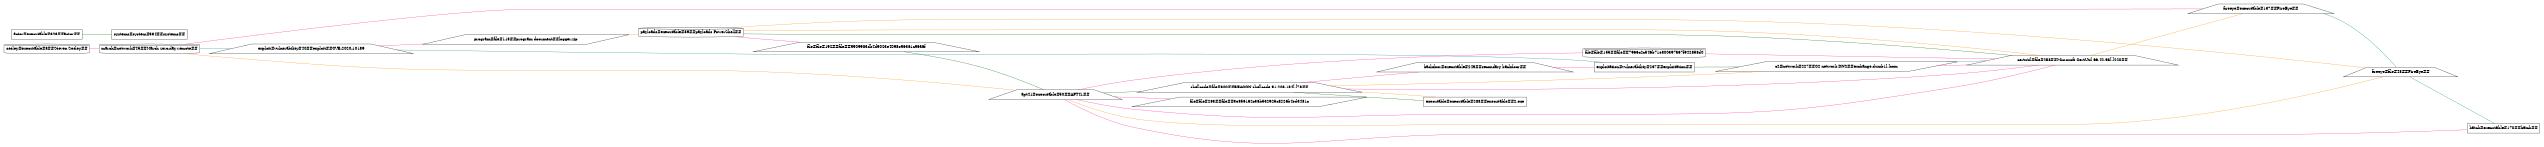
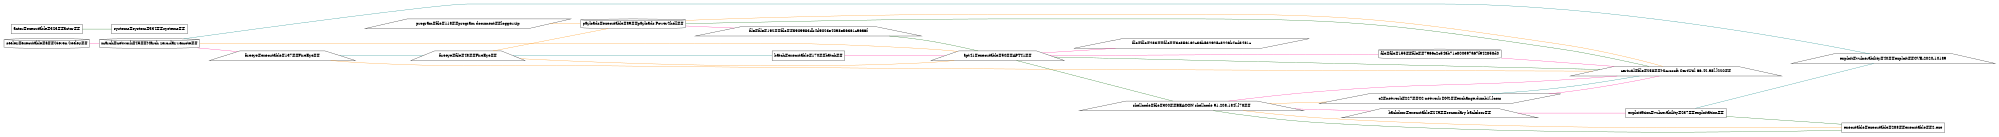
(402, 45) -> none
(1717, 67) -> (1784, 120)
(1567, 114) -> (1327, 63)
